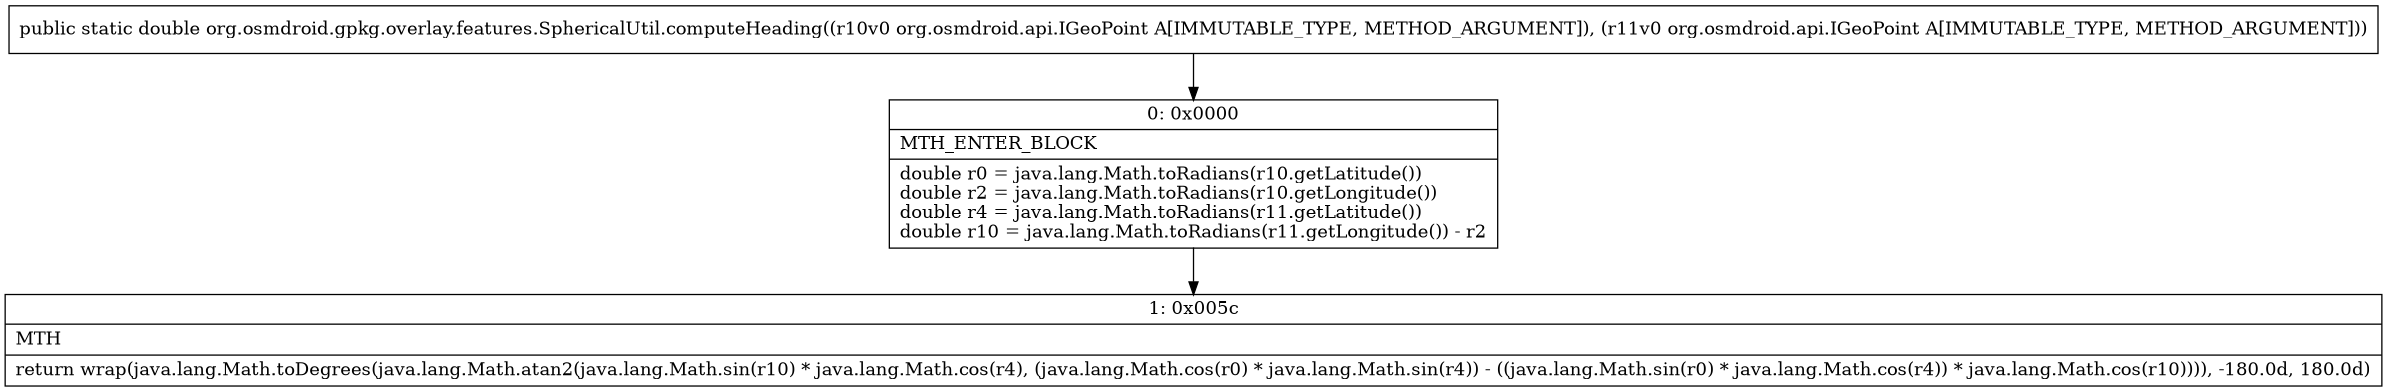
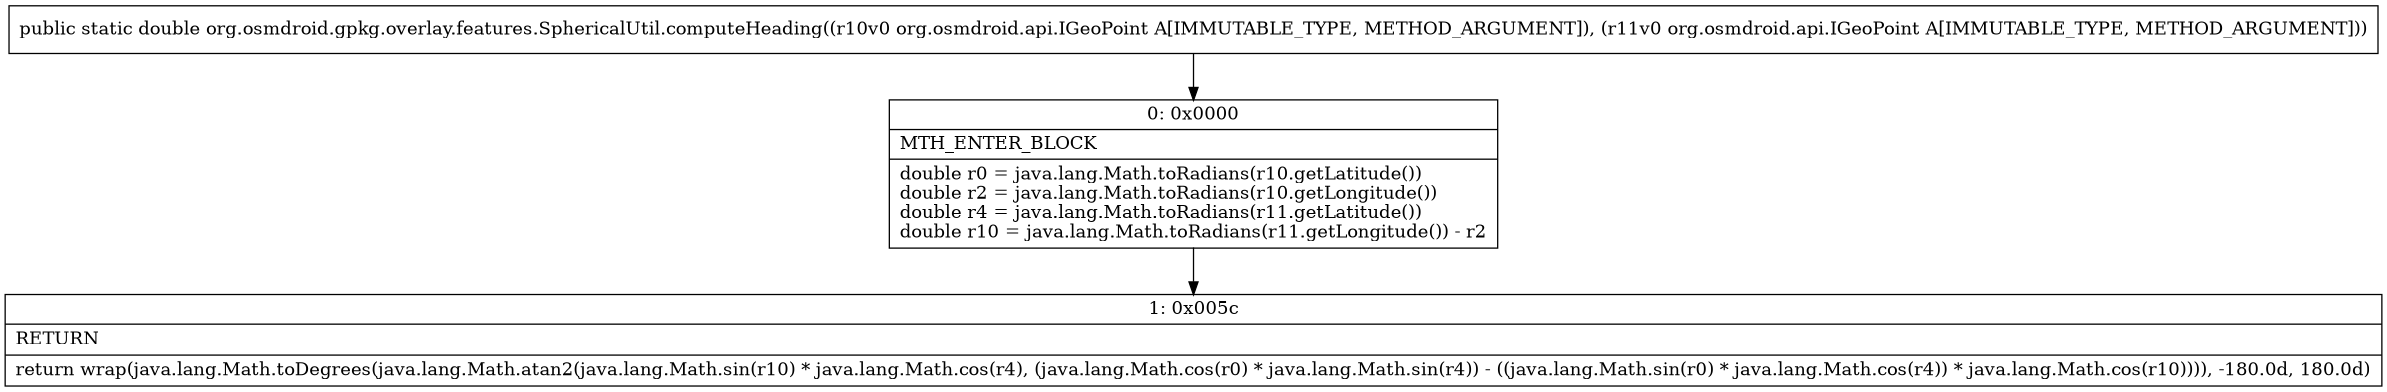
(39, 339) -> (57, 339)
